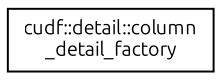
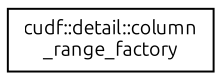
(111, 40) -> (111, 40)
